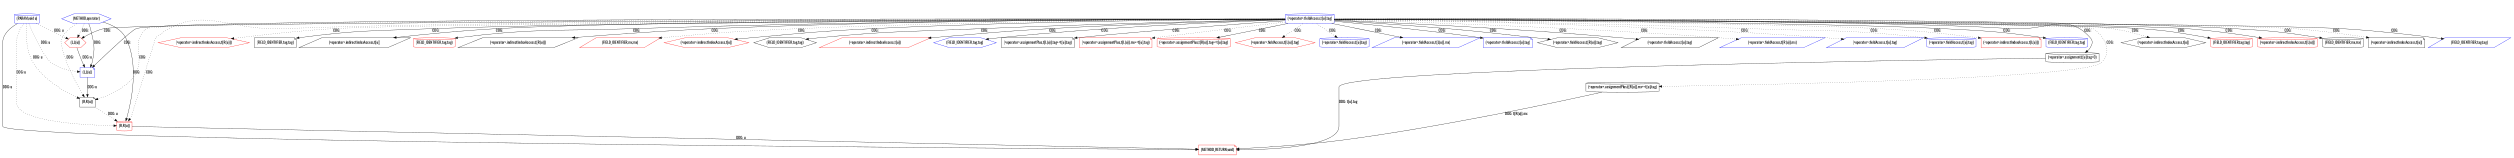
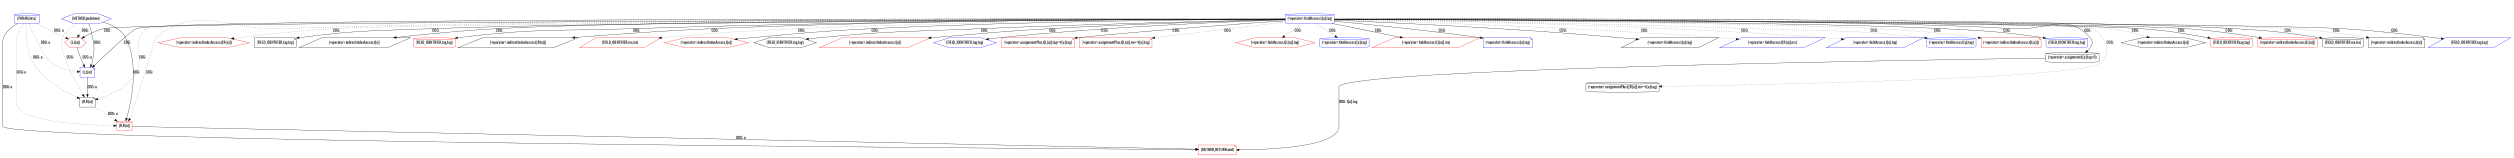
(27, 19) -> (27, 19)
(86, 19) -> (86, 19)
(1038, 43) -> (1038, 43)
(1194, 43) -> none
(1426, 43) -> (1426, 43)
(1578, 43) -> none
(1422, 128) -> none
